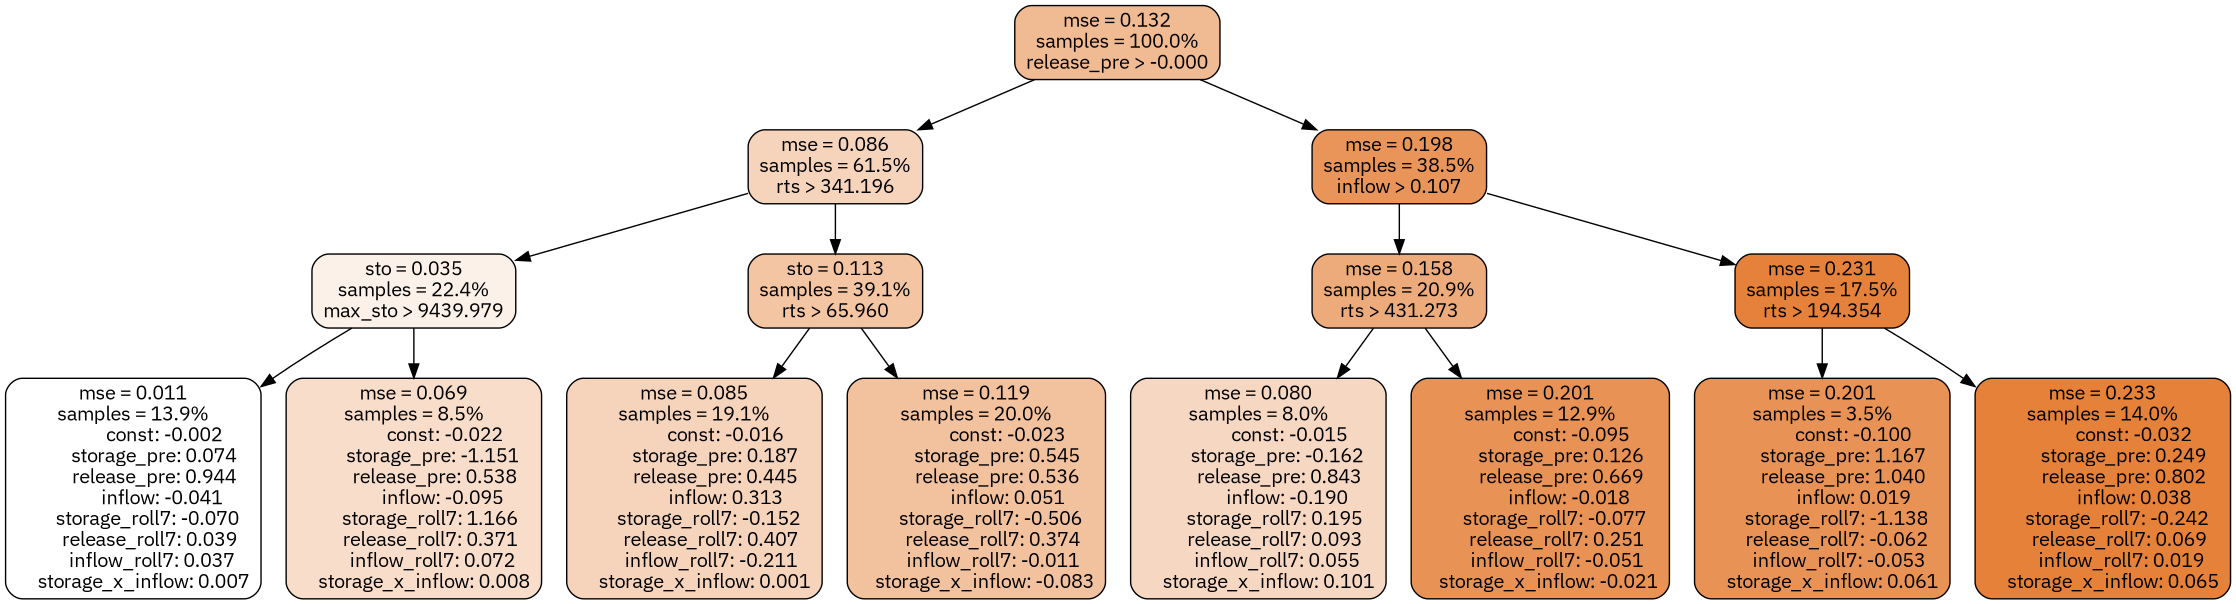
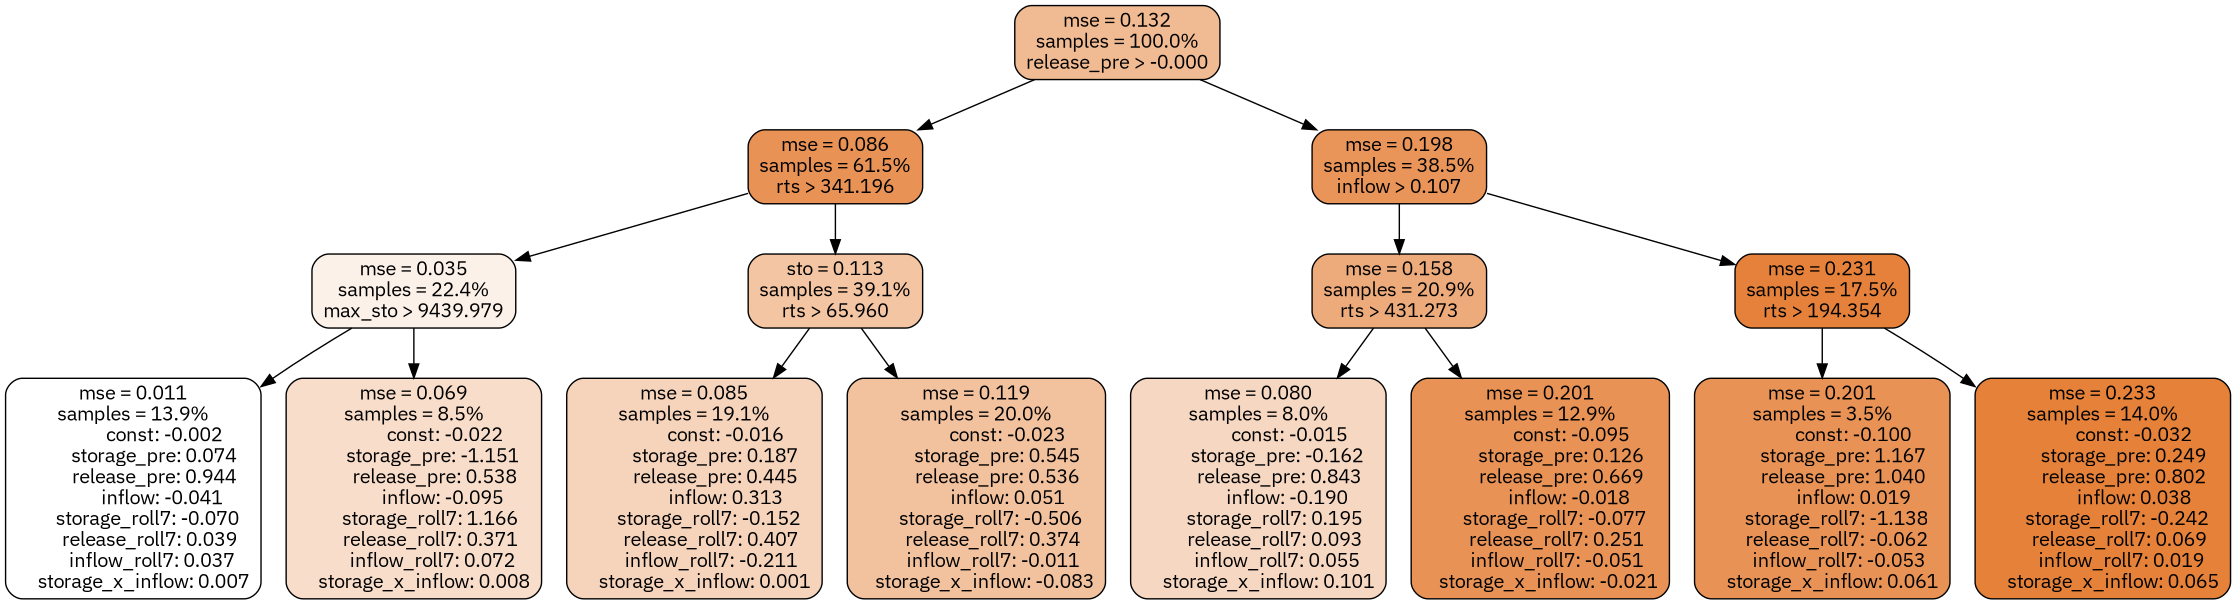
(835, 167) -> (835, 167)
(414, 291) -> (414, 291)
